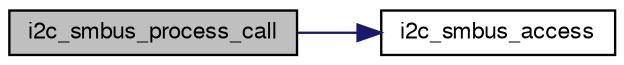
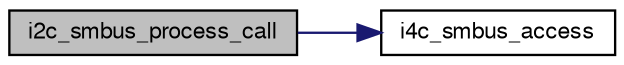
(498, 33) -> (498, 33)
